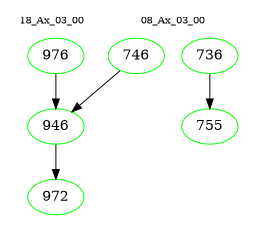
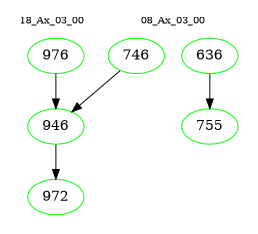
(210, 56) -> (210, 56)
